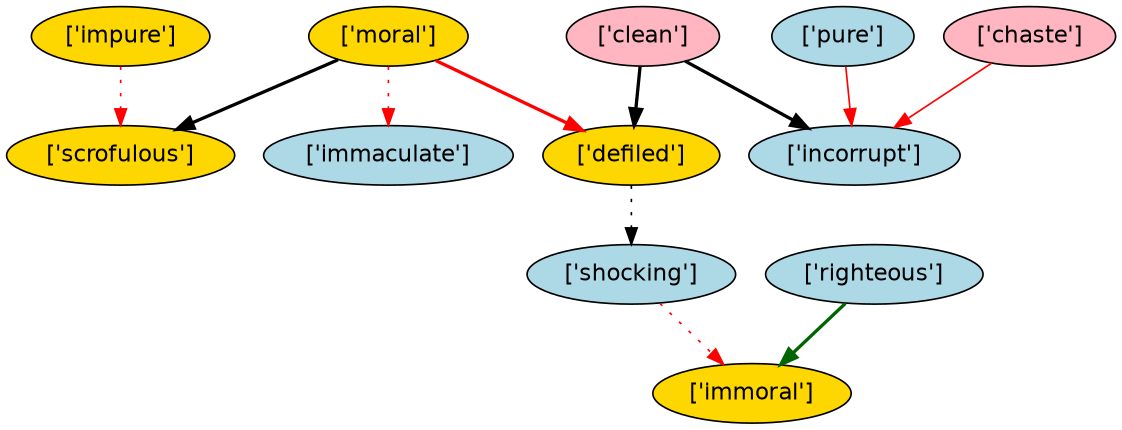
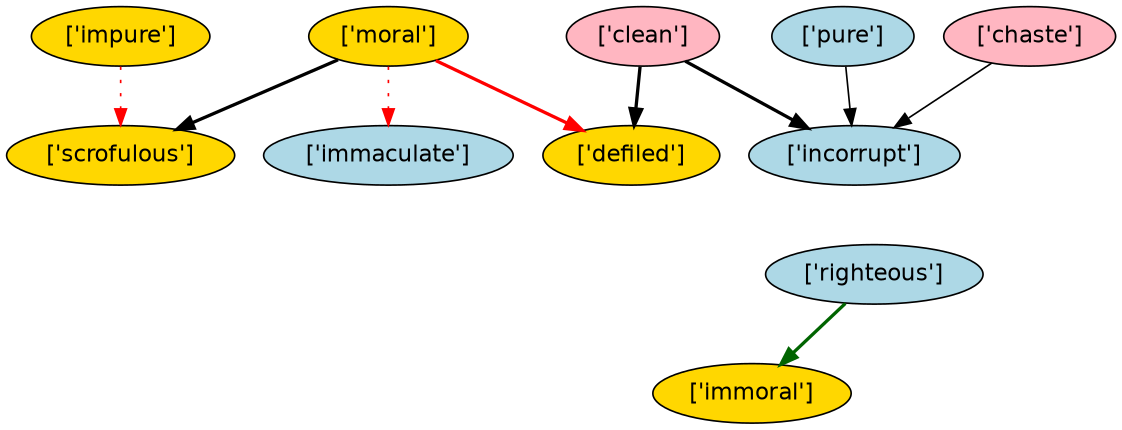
(848, 88) -> (848, 88)
(950, 91) -> (950, 91)
(631, 274) -> none
